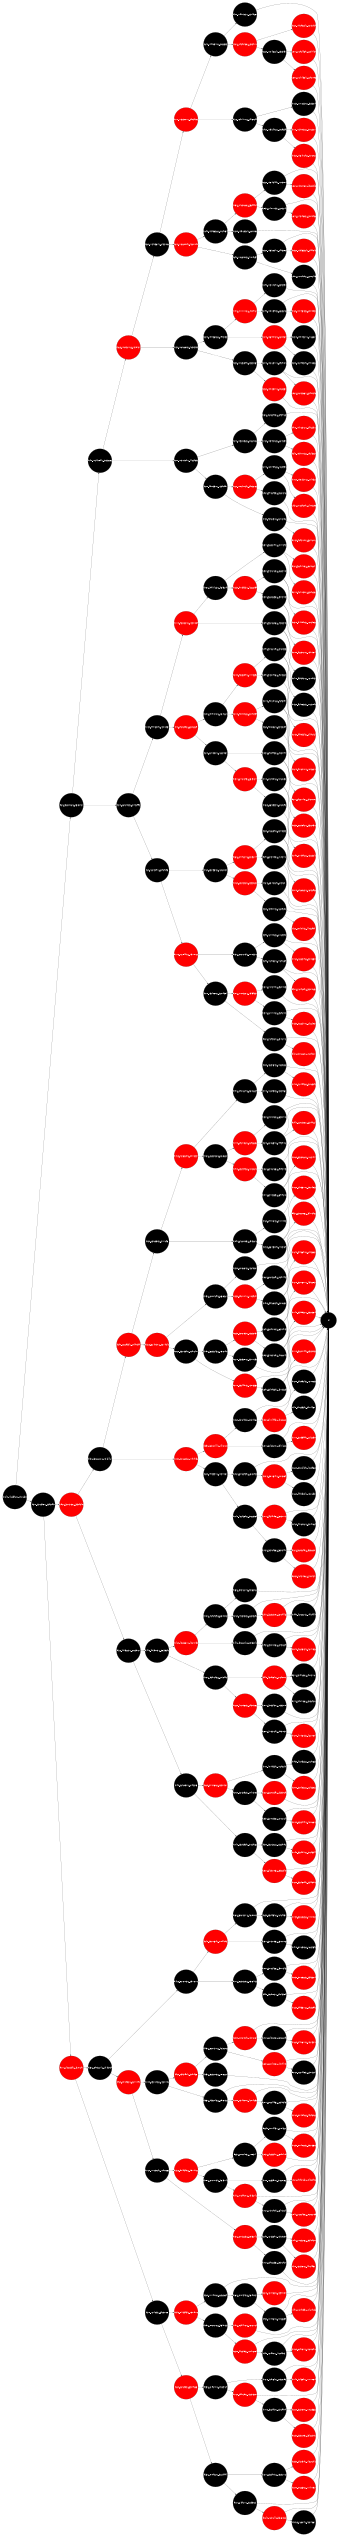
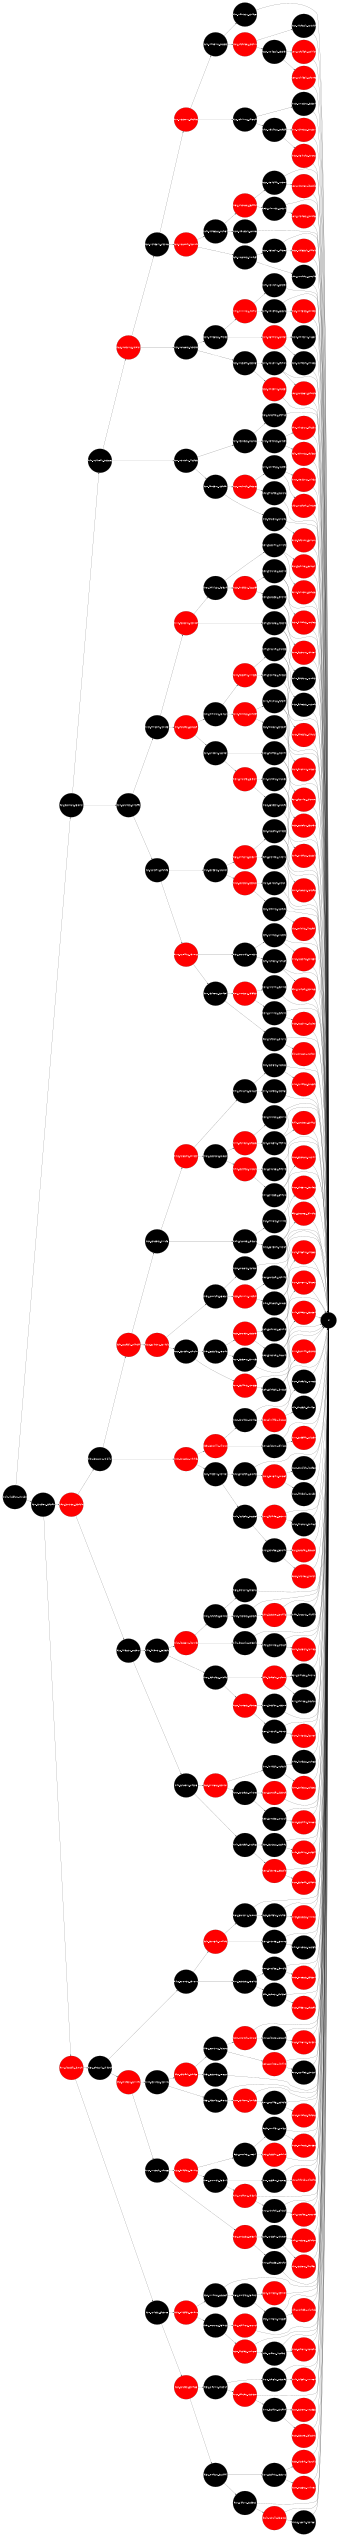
(304, 26) -> (304, 26)
